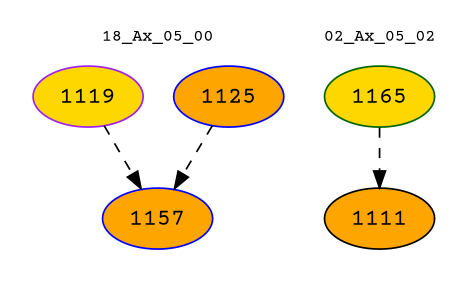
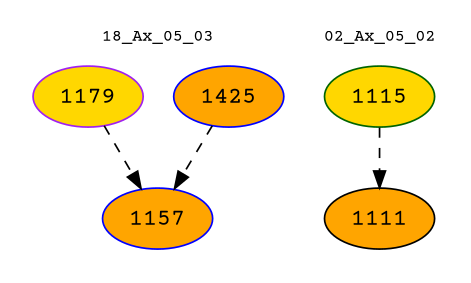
(158, 36) -> (158, 36)
(88, 97) -> (88, 97)
(229, 97) -> (229, 97)
(380, 97) -> (380, 97)
